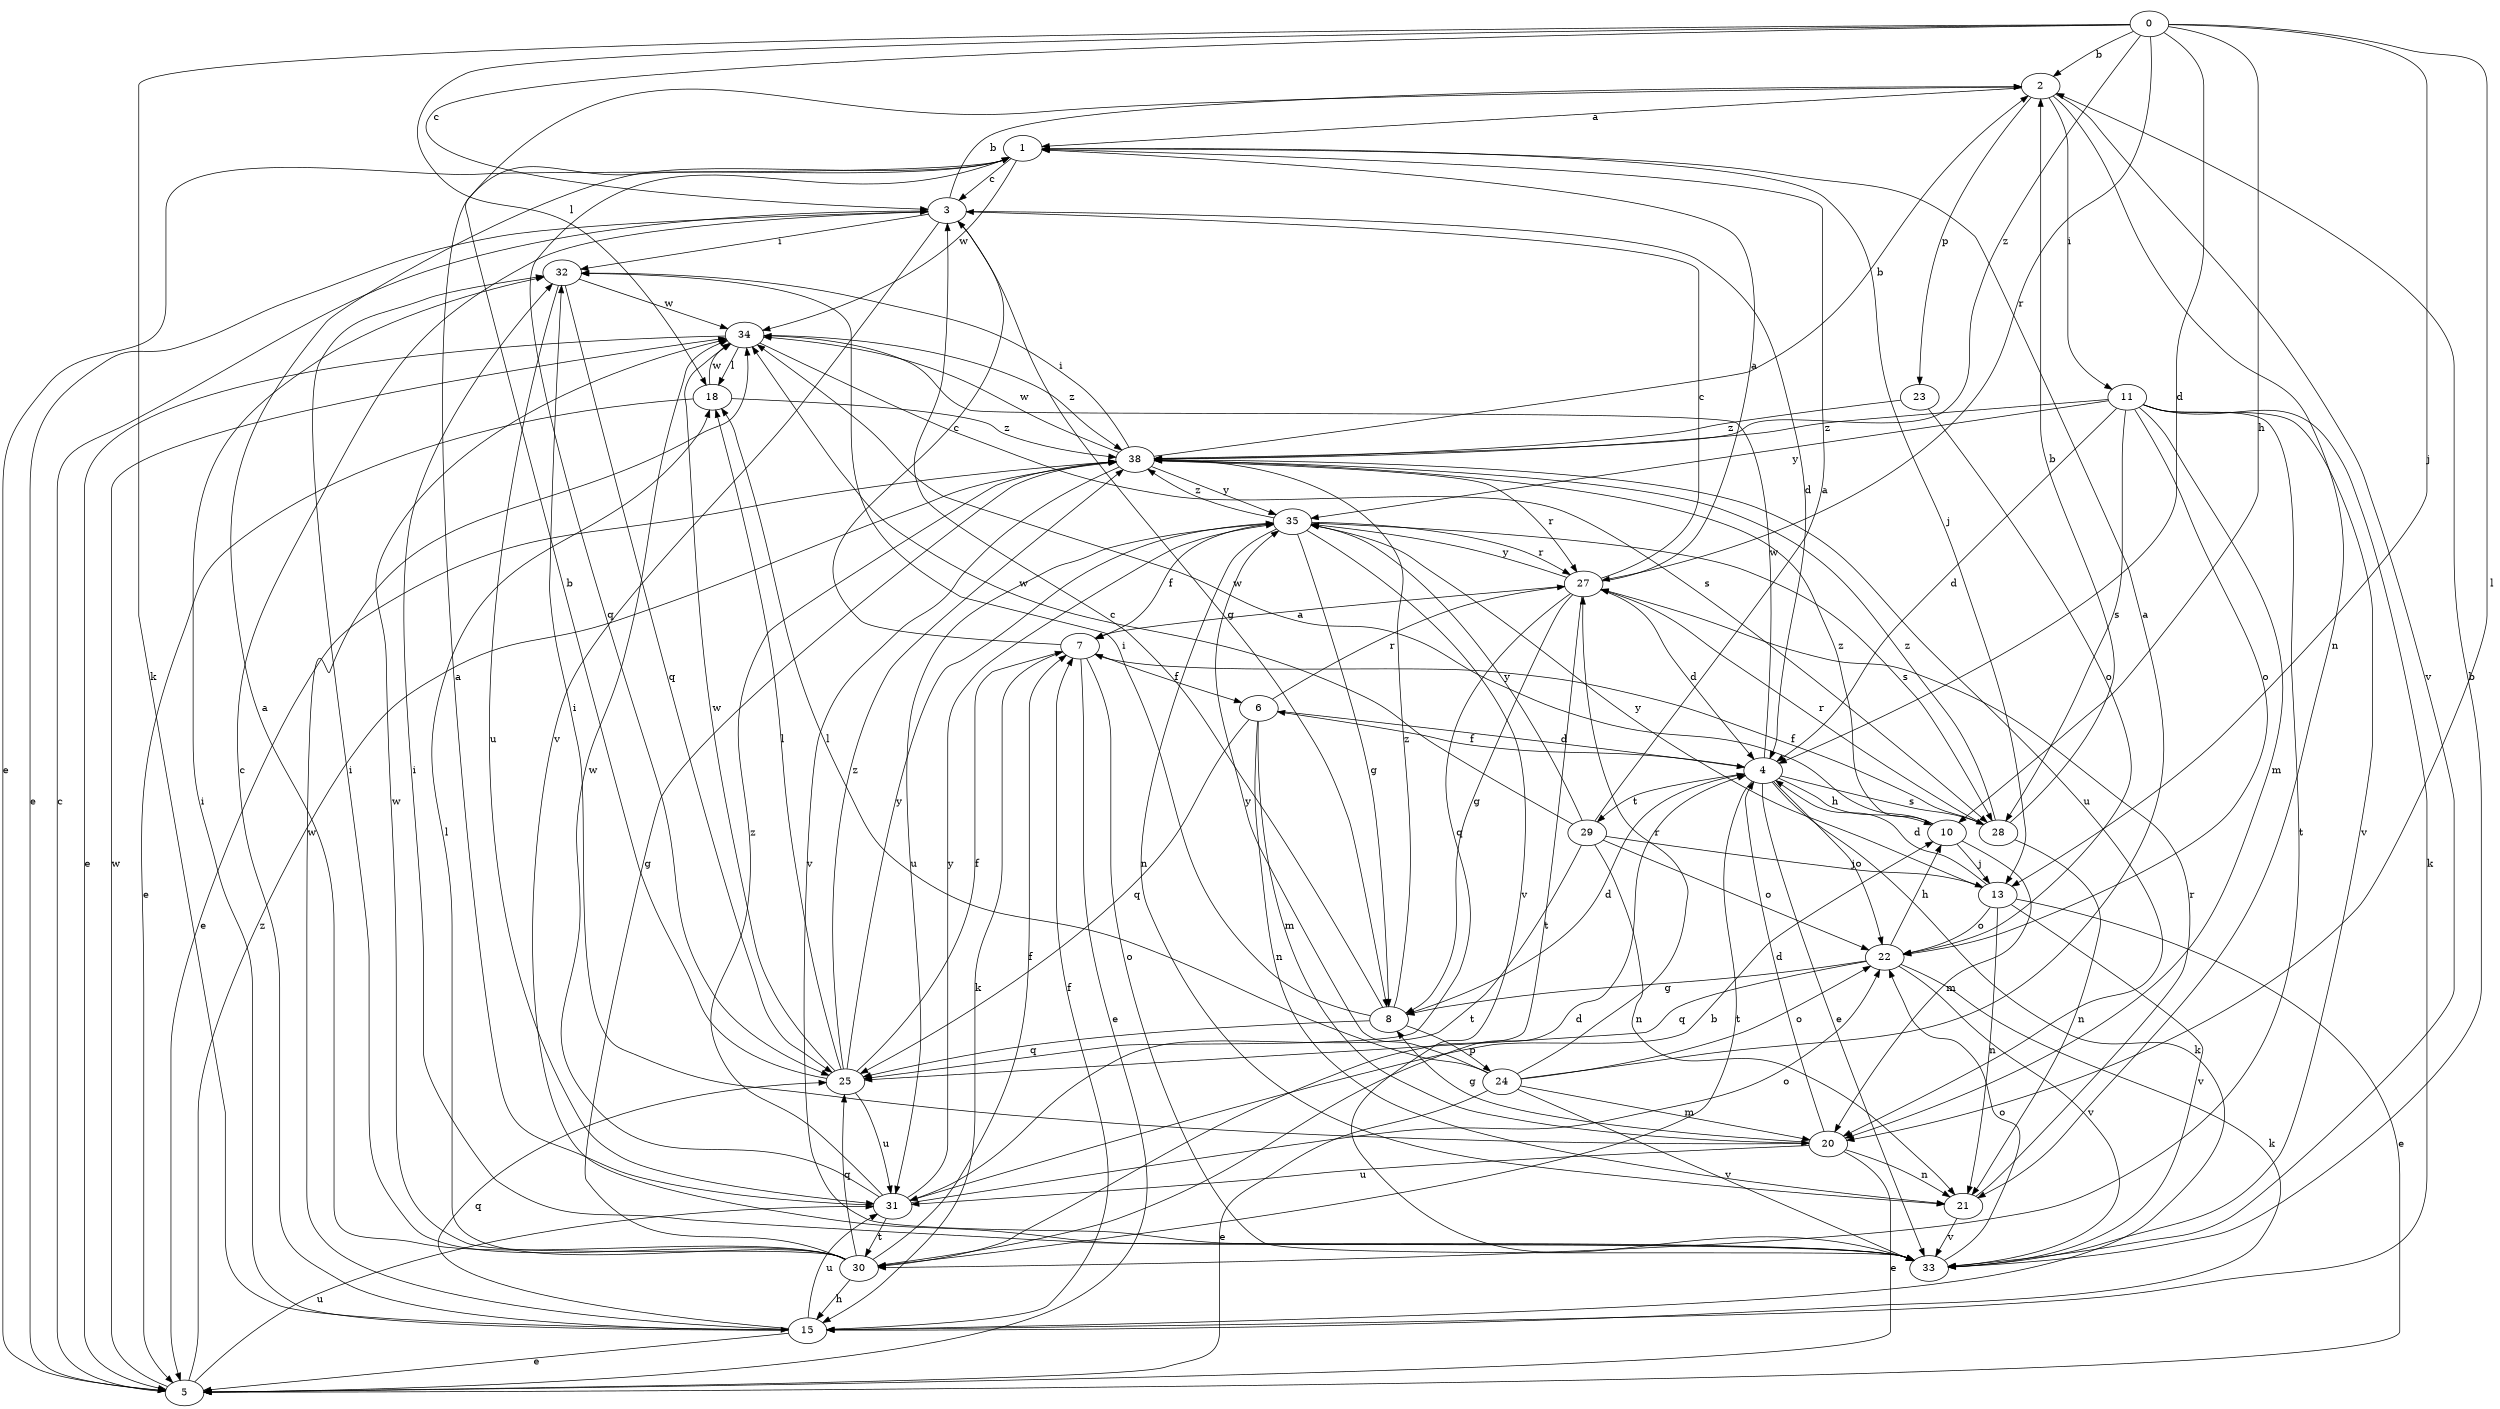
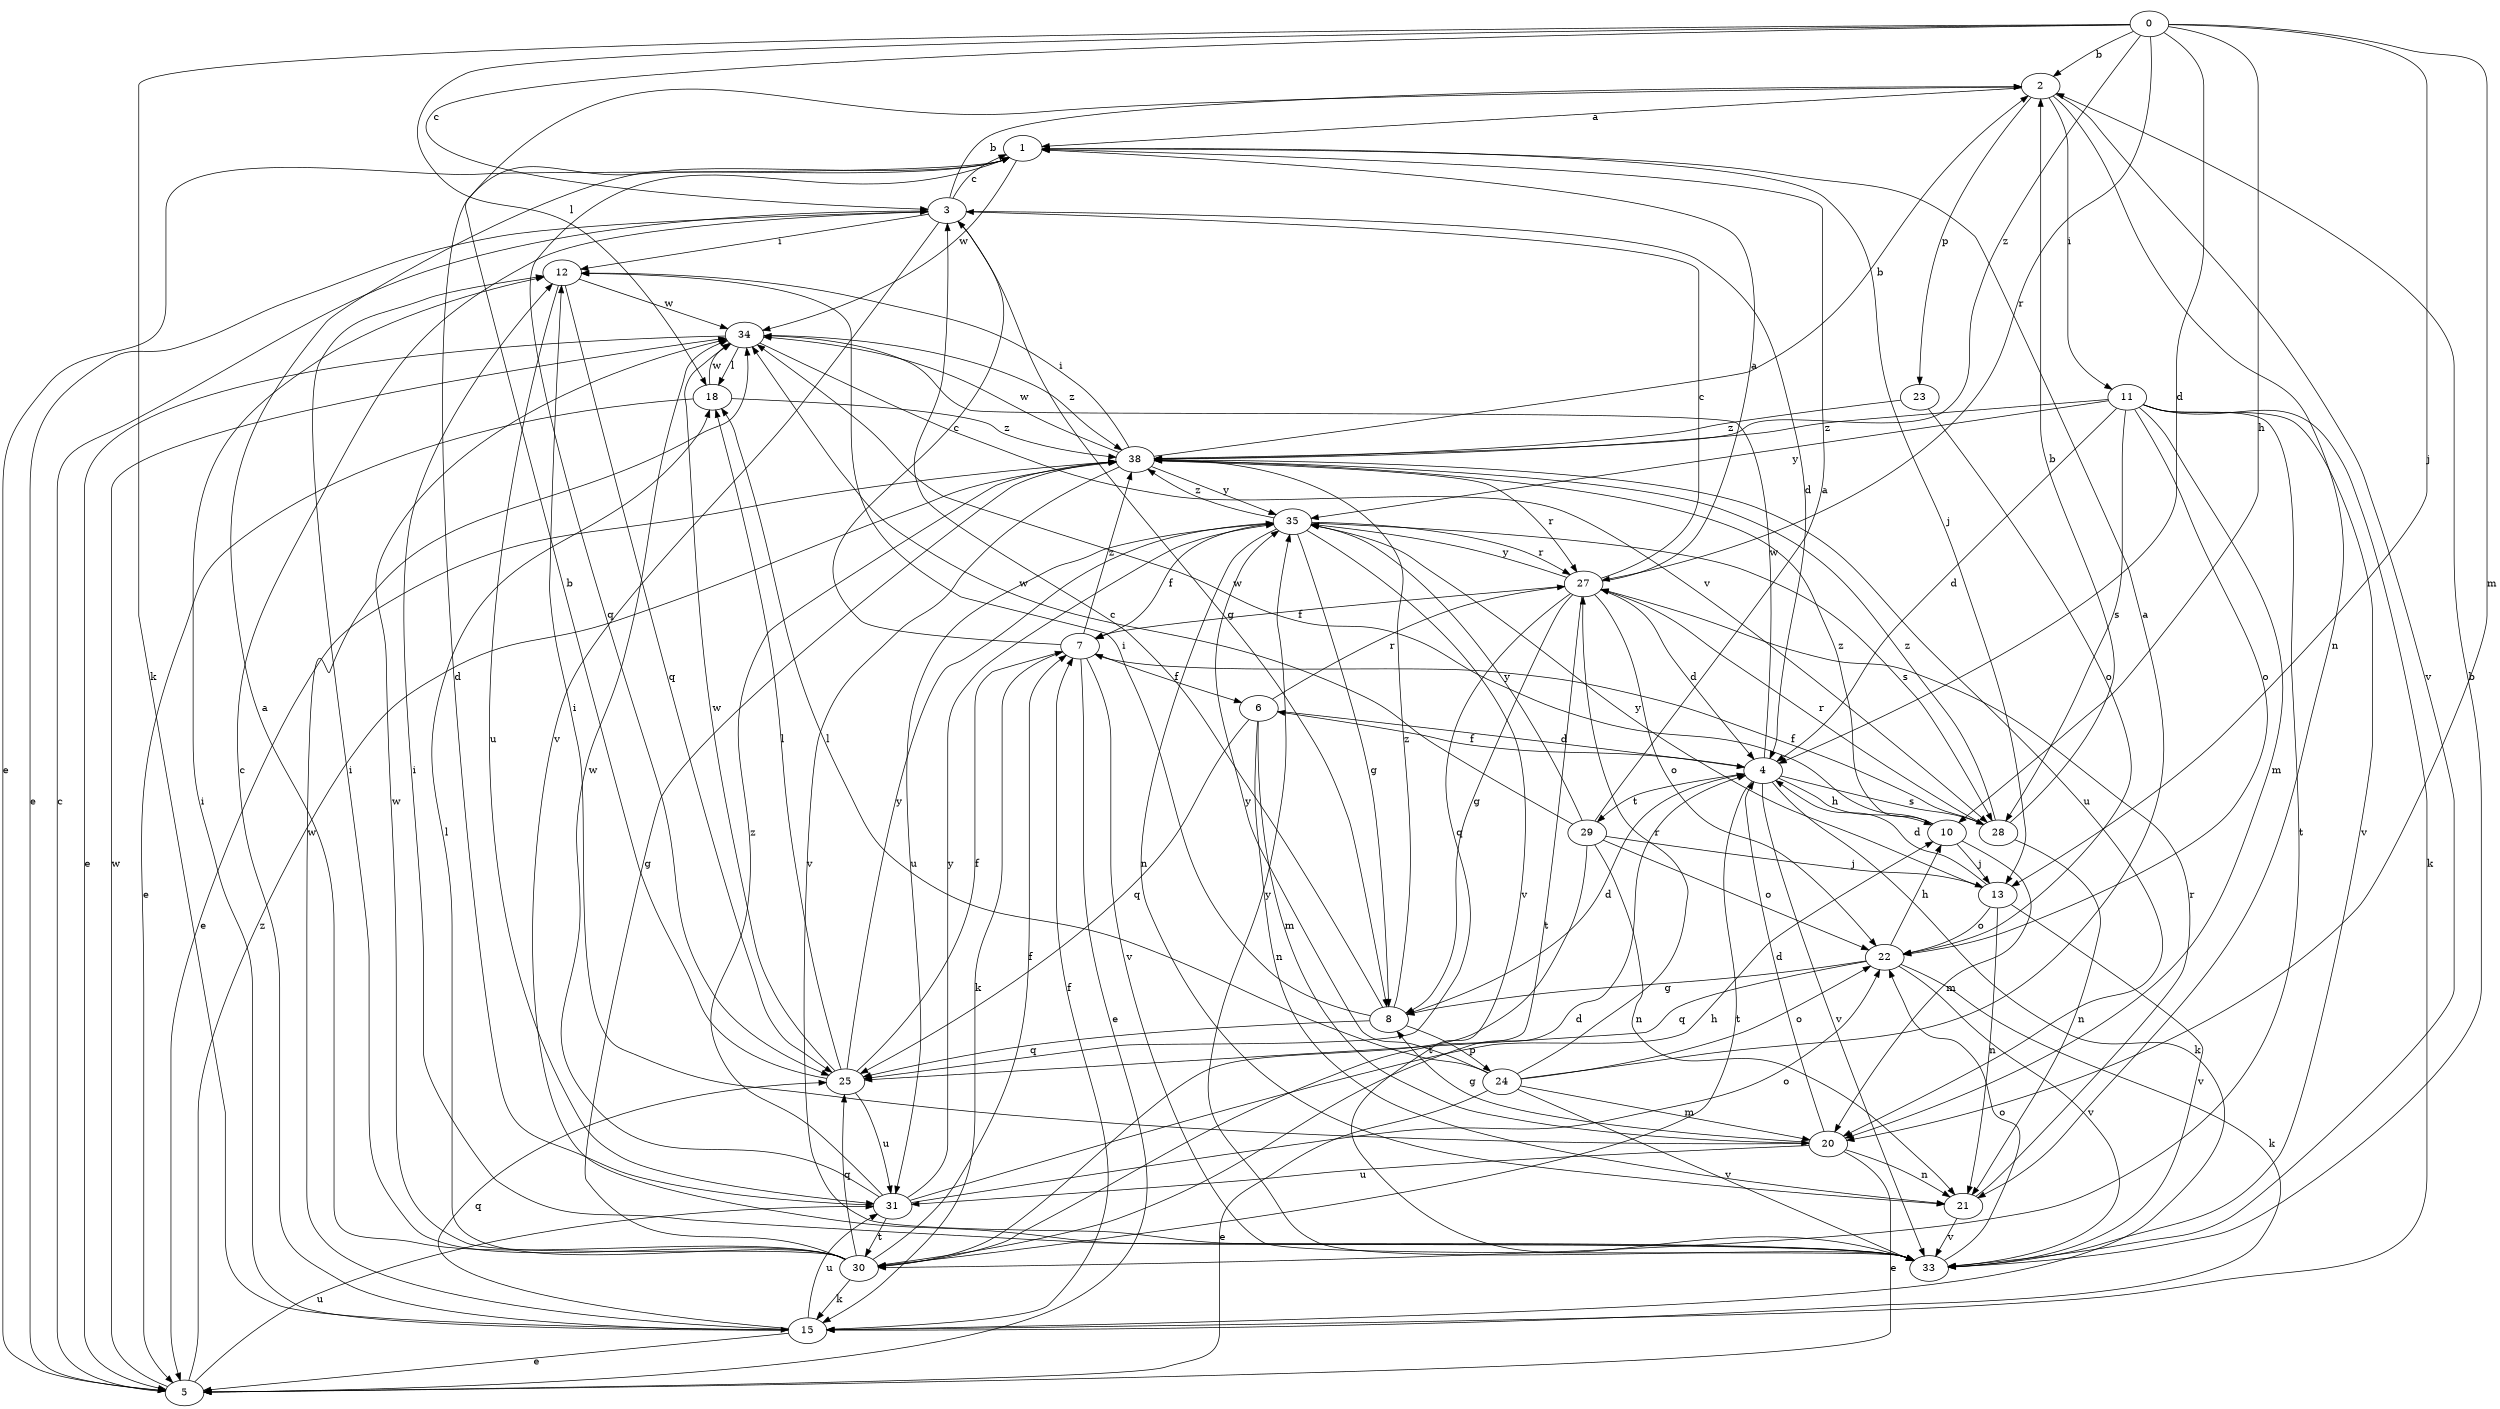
(988, 177) -> (972, 173)
(562, 273) -> (562, 273)
(1707, 584) -> (1707, 584)
(2492, 584) -> (2492, 584)
(1300, 615) -> (1300, 615)
(458, 677) -> (458, 677)
(867, 719) -> (1107, 556)
(1842, 850) -> (1696, 812)
(1130, 957) -> (1130, 957)
(1715, 1020) -> (1715, 1020)
(1839, 1020) -> (1839, 1020)
(1415, 1038) -> (1221, 1066)
none -> (1266, 1187)
(839, 1300) -> (839, 1300)
(1639, 1379) -> none
